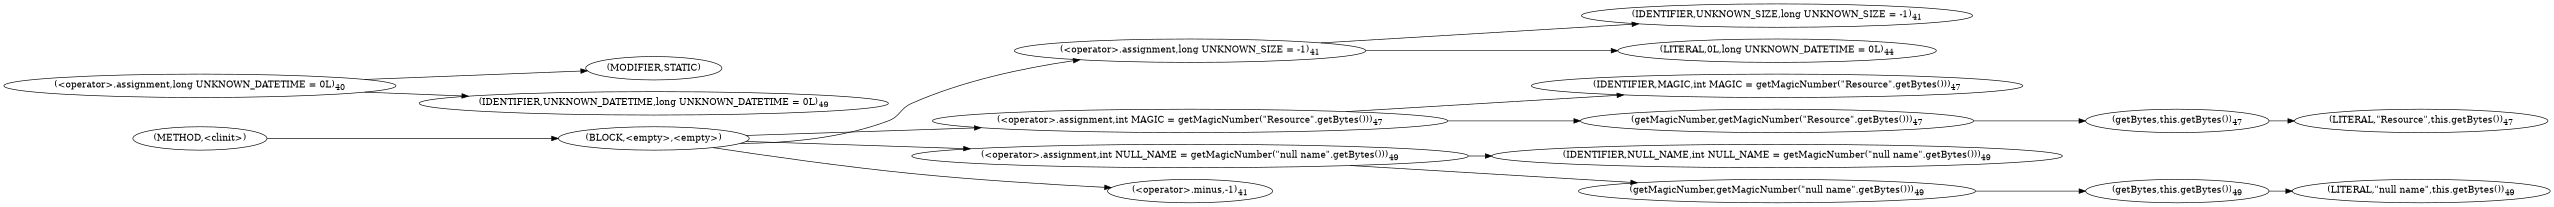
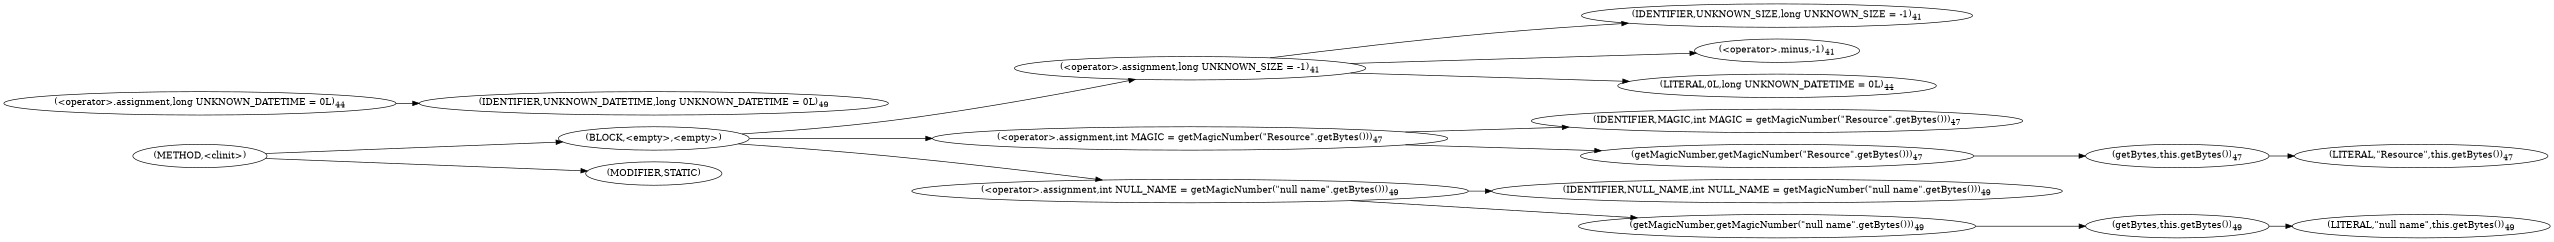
(473, 75) -> (423, 165)
(340, 85) -> (340, 102)
(908, 173) -> (1520, 58)
